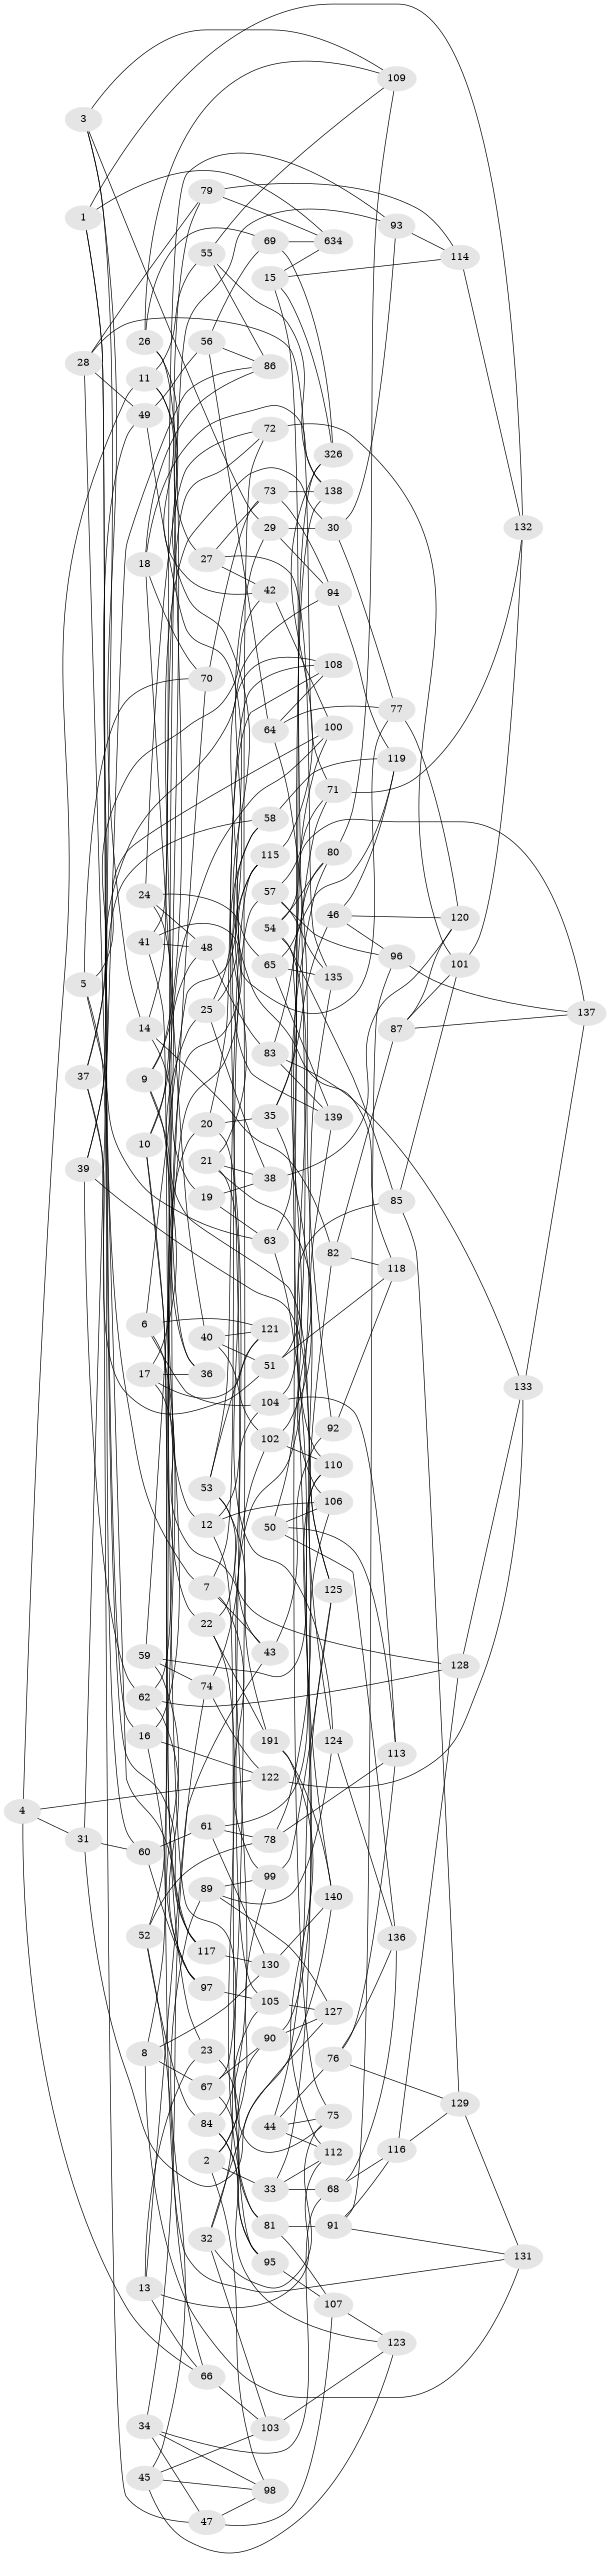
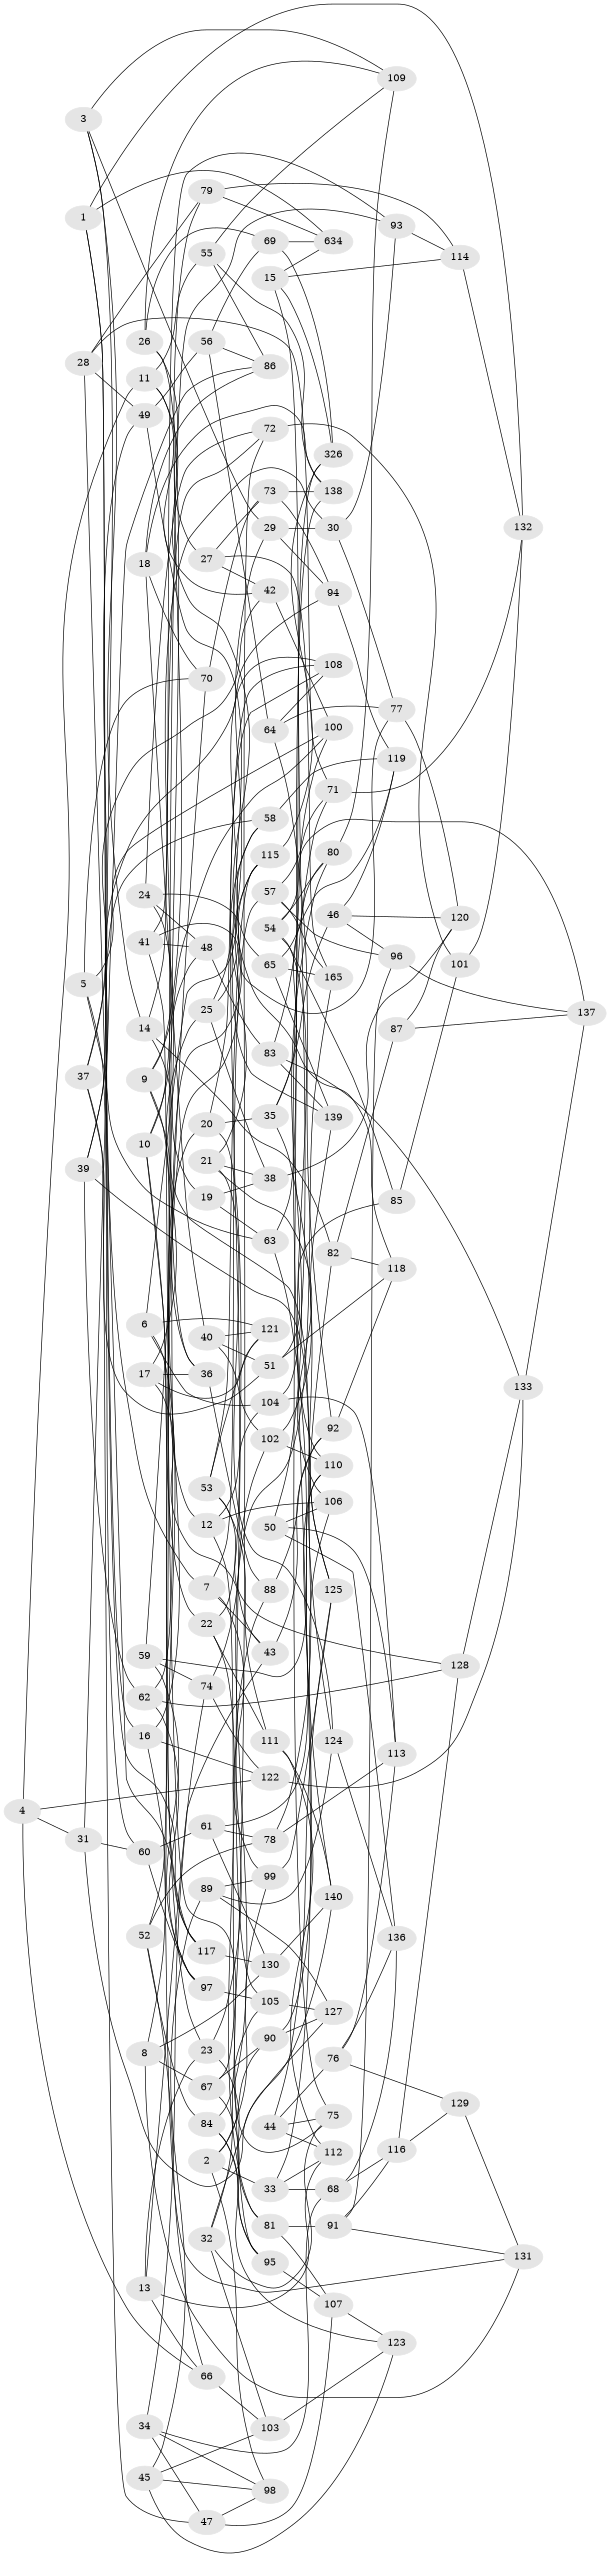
(333, 978) -> (333, 978)
(428, 997) -> none
none -> (270, 1591)
(438, 1651) -> none
(270, 1741) -> (270, 1741)
